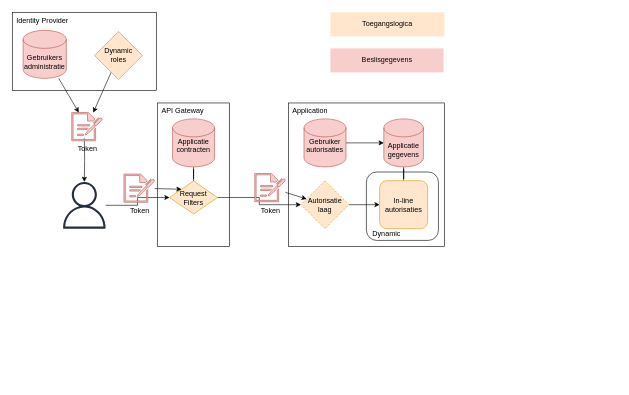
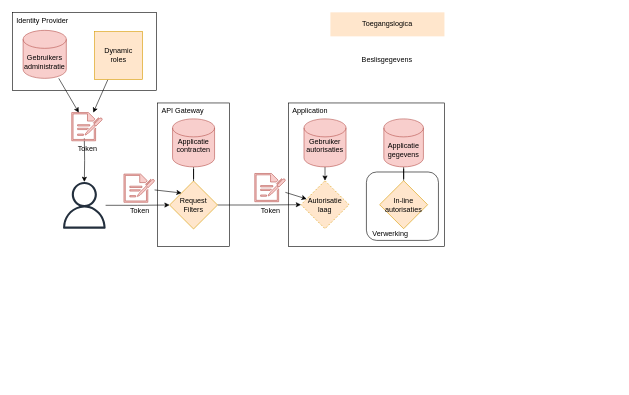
(119, 56) -> (119, 56)
(387, 60) -> (387, 60)
(378, 143) -> (325, 176)
(194, 197) -> (194, 205)
(374, 205) -> none
(404, 205) -> (404, 205)
(384, 233) -> (390, 233)
